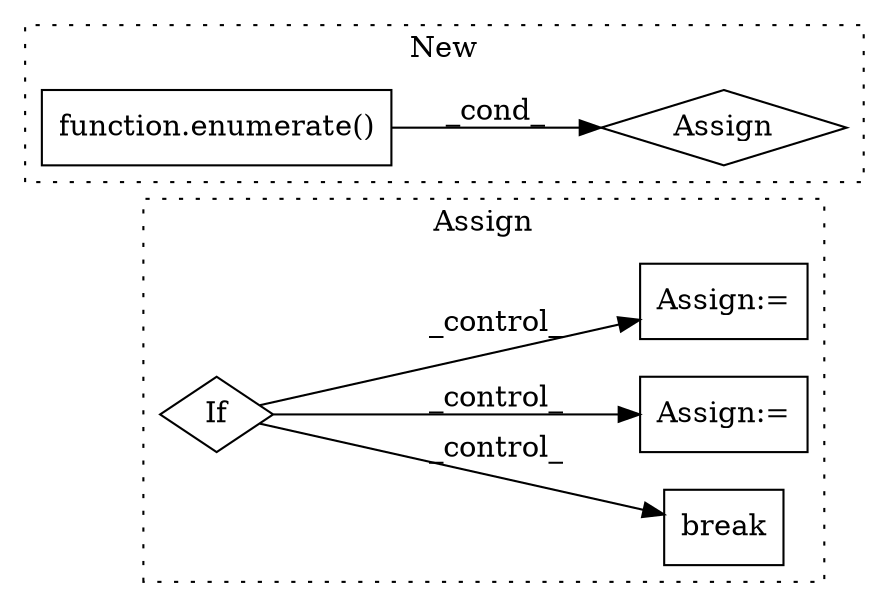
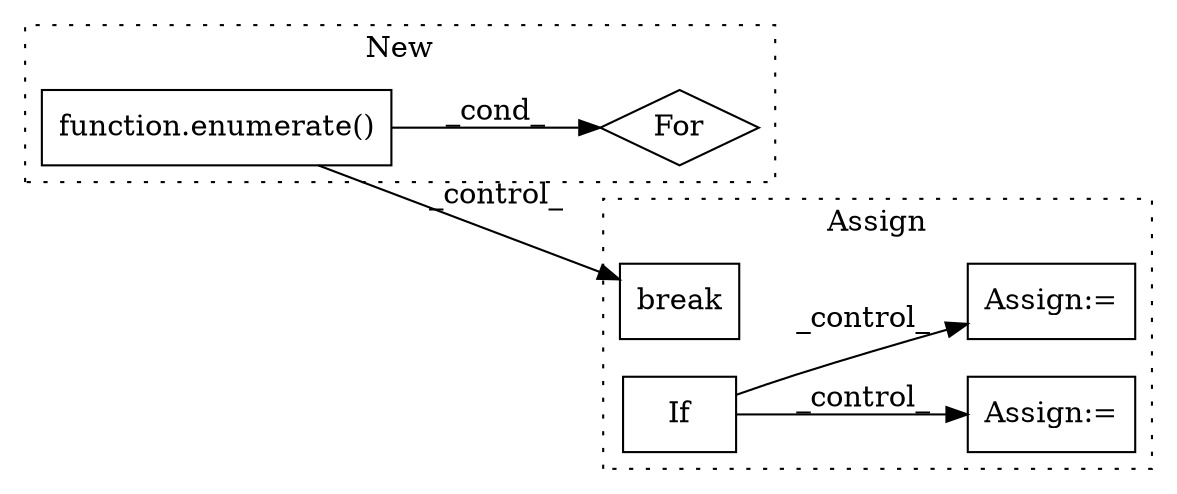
(724, 128) -> (680, 128)
(217, 414) -> (680, 414)
(452, 467) -> (459, 219)
